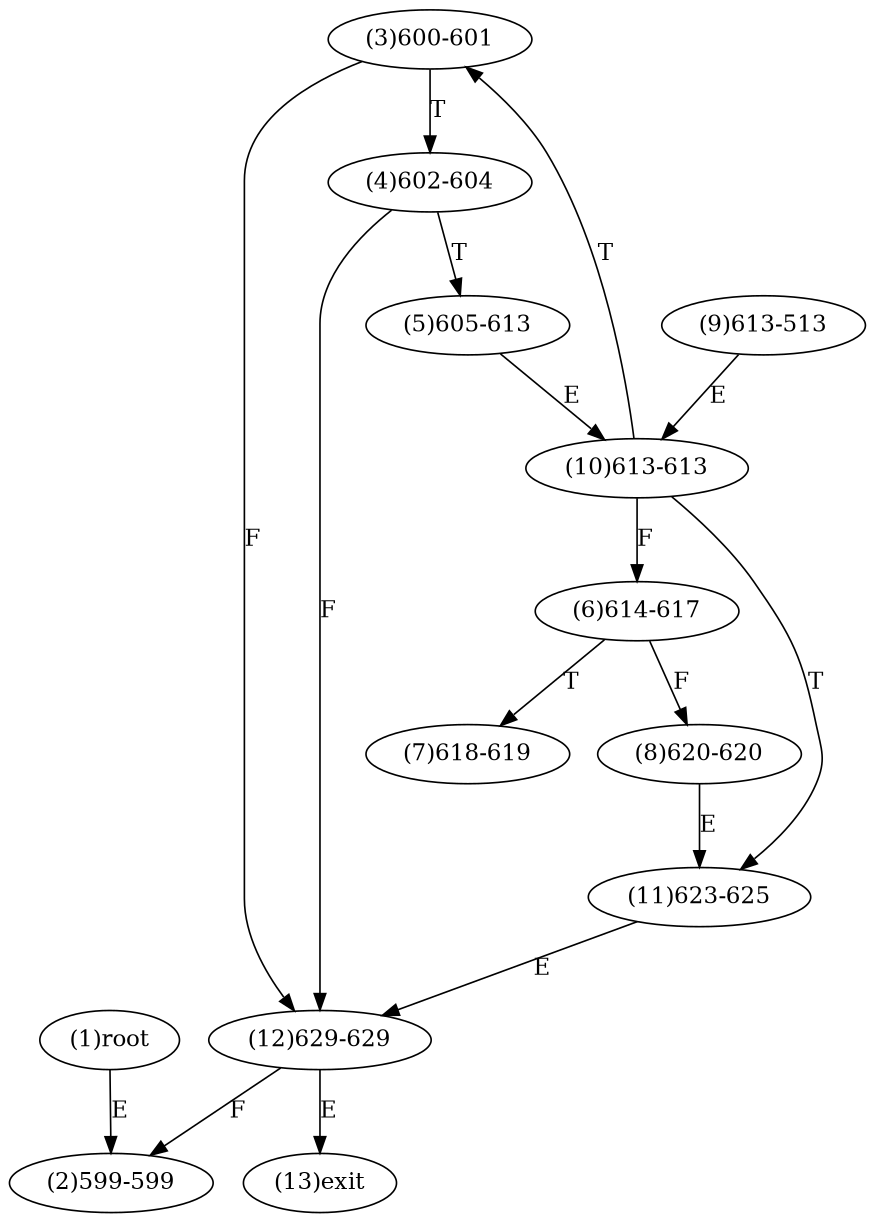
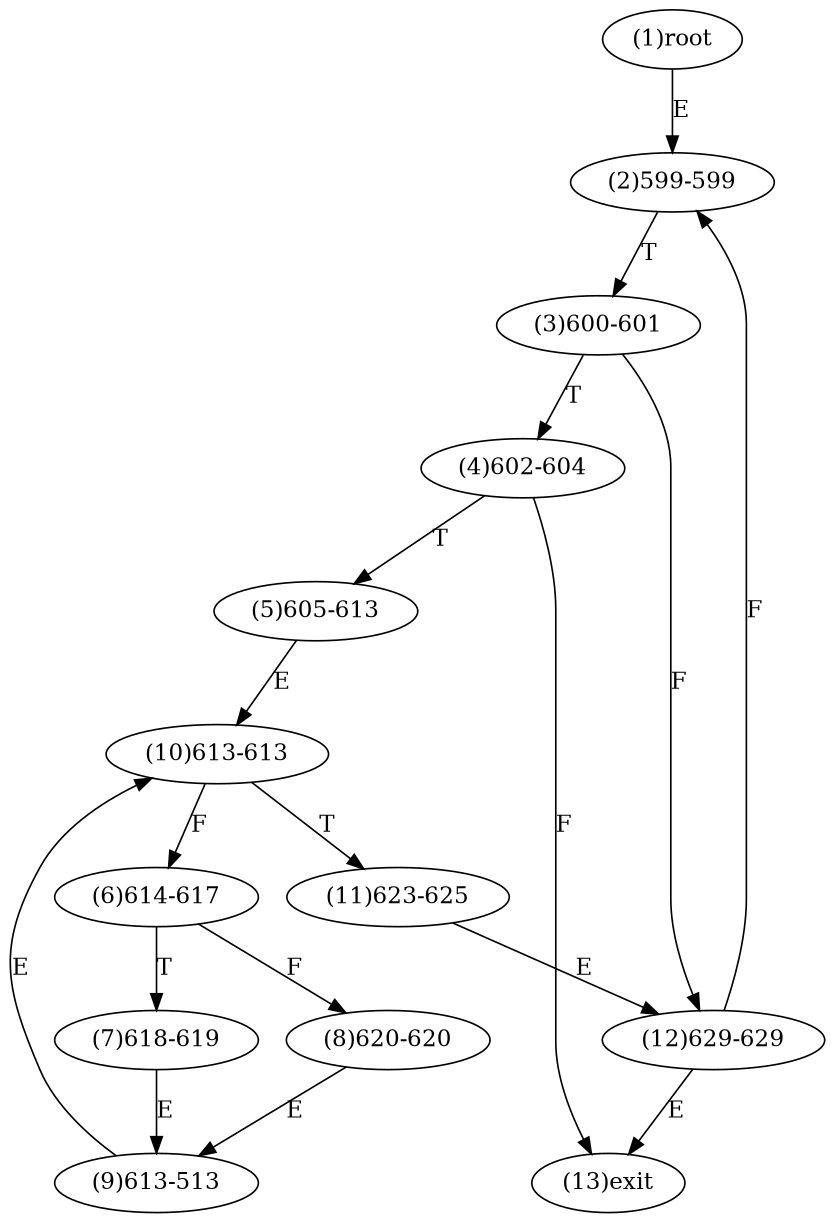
(588, 243) -> (639, 247)
(320, 589) -> (556, 820)
(700, 817) -> (280, 1107)
none -> (157, 1103)
